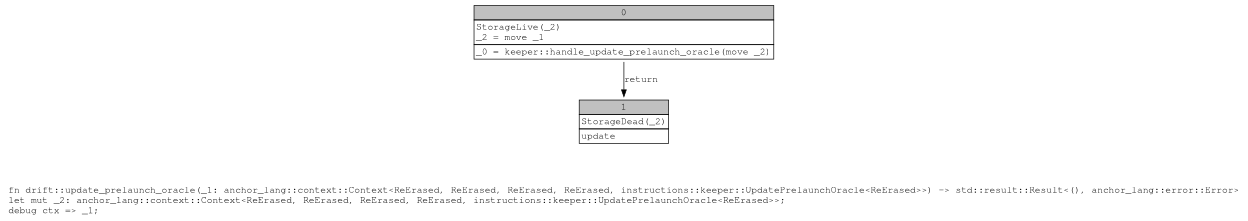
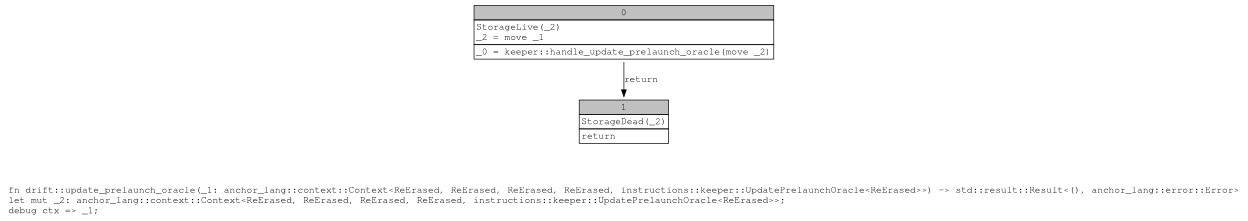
(598, 136) -> (598, 136)
